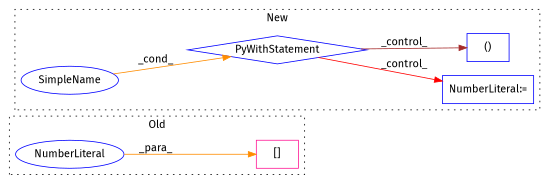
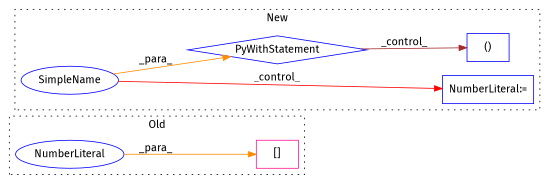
(156, 60) -> (156, 60)
(377, 69) -> (276, 85)
